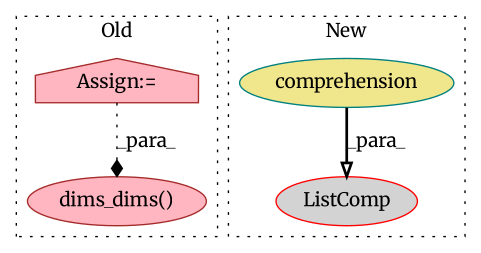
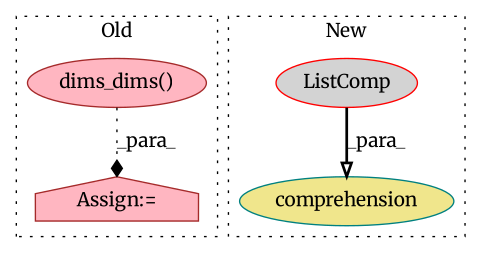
(117, 131) -> (117, 134)
(347, 135) -> (347, 135)
